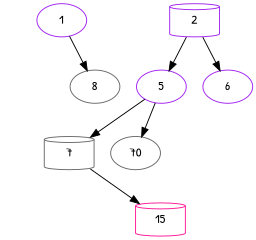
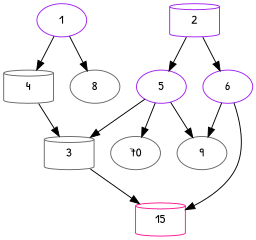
none -> (29, 87)
(69, 153) -> (69, 153)
none -> (202, 153)
none -> (238, 164)
